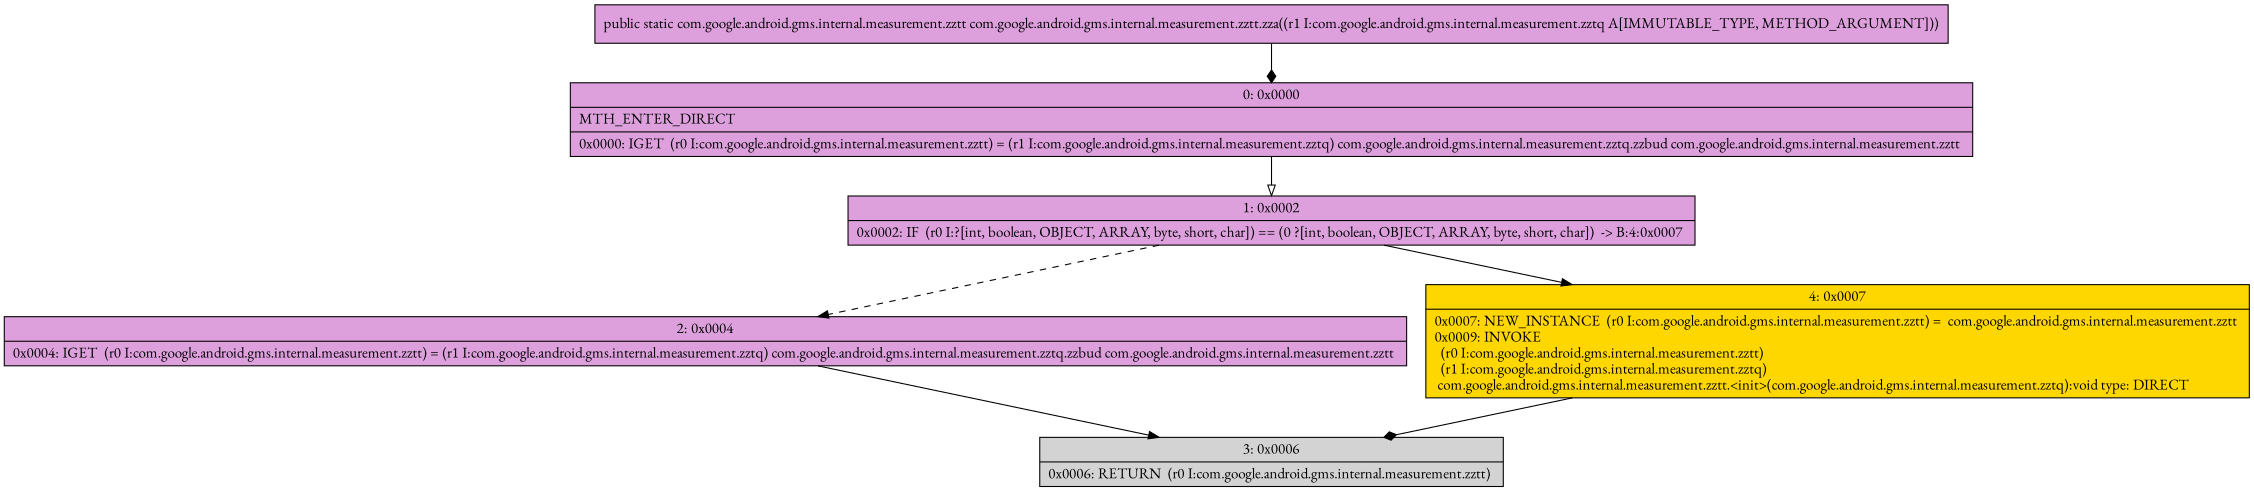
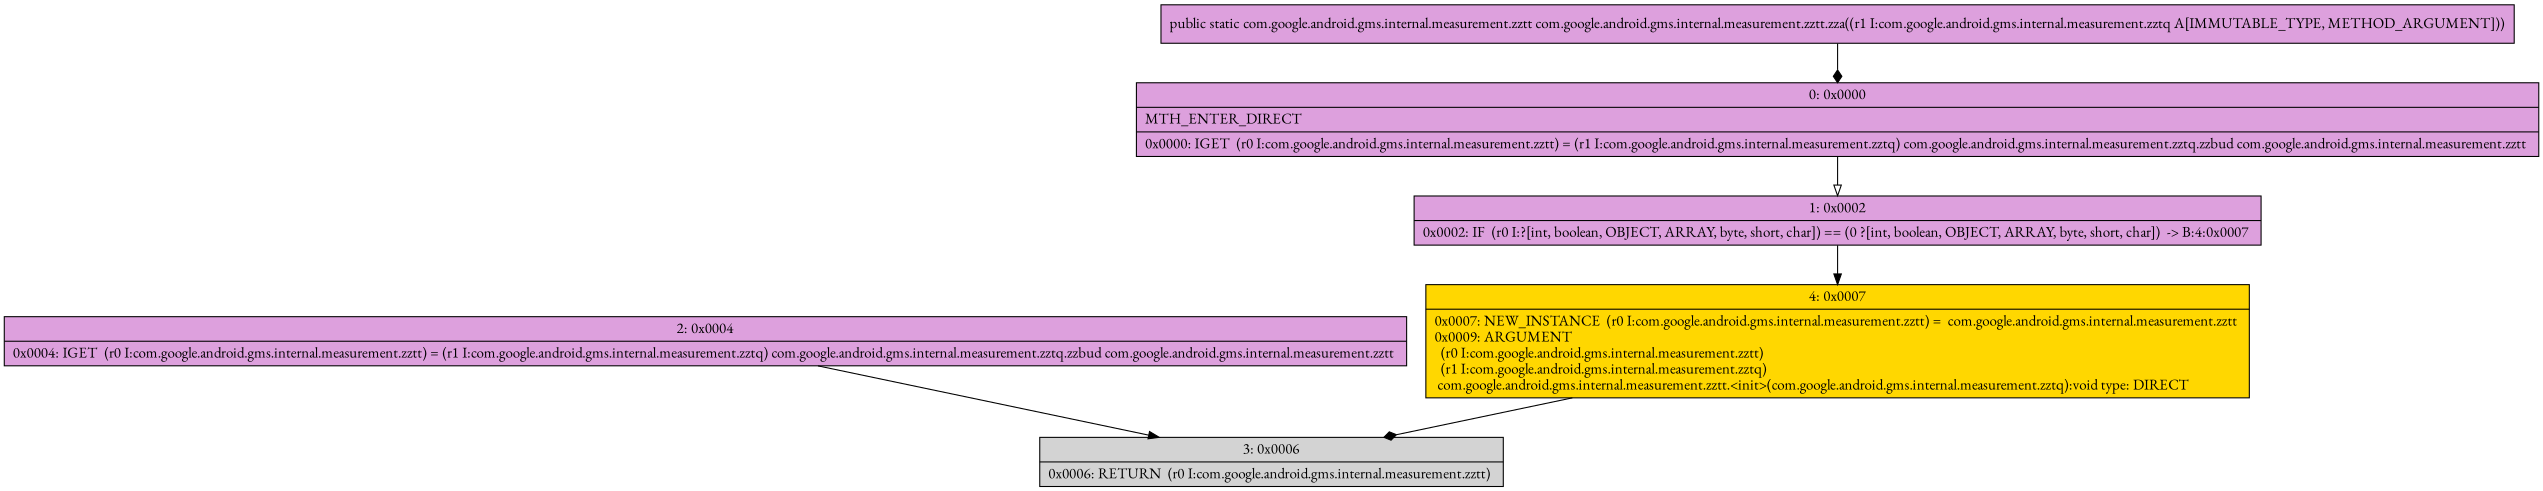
(994, 280) -> none
(1491, 337) -> (1507, 337)
